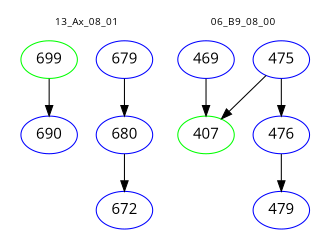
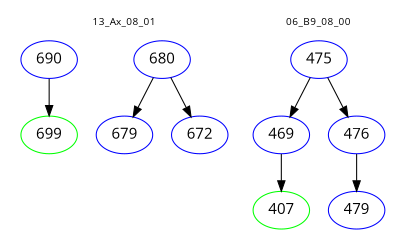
(49, 92) -> (49, 92)
(124, 92) -> (146, 93)
(248, 94) -> (303, 93)
